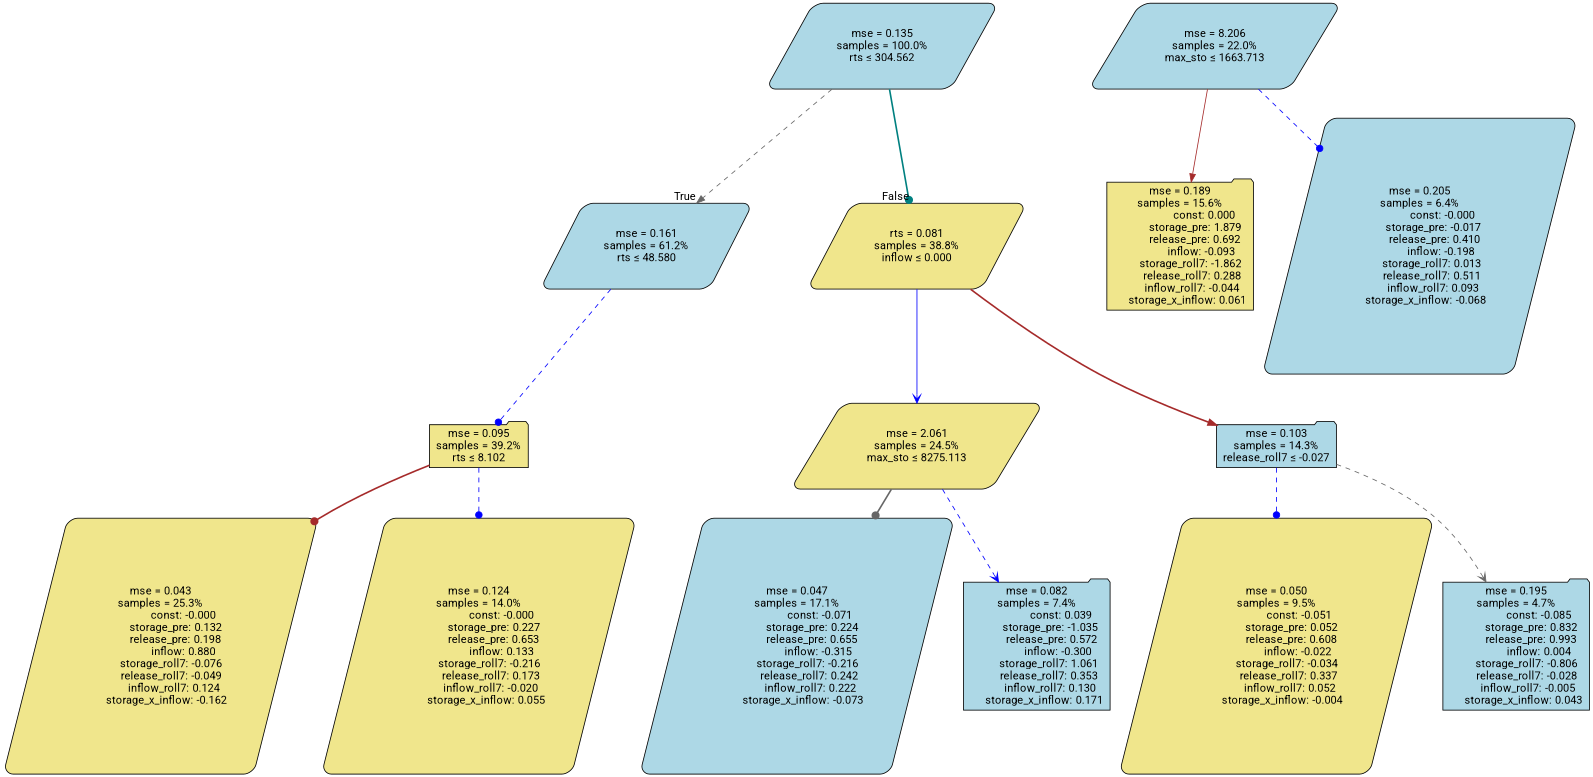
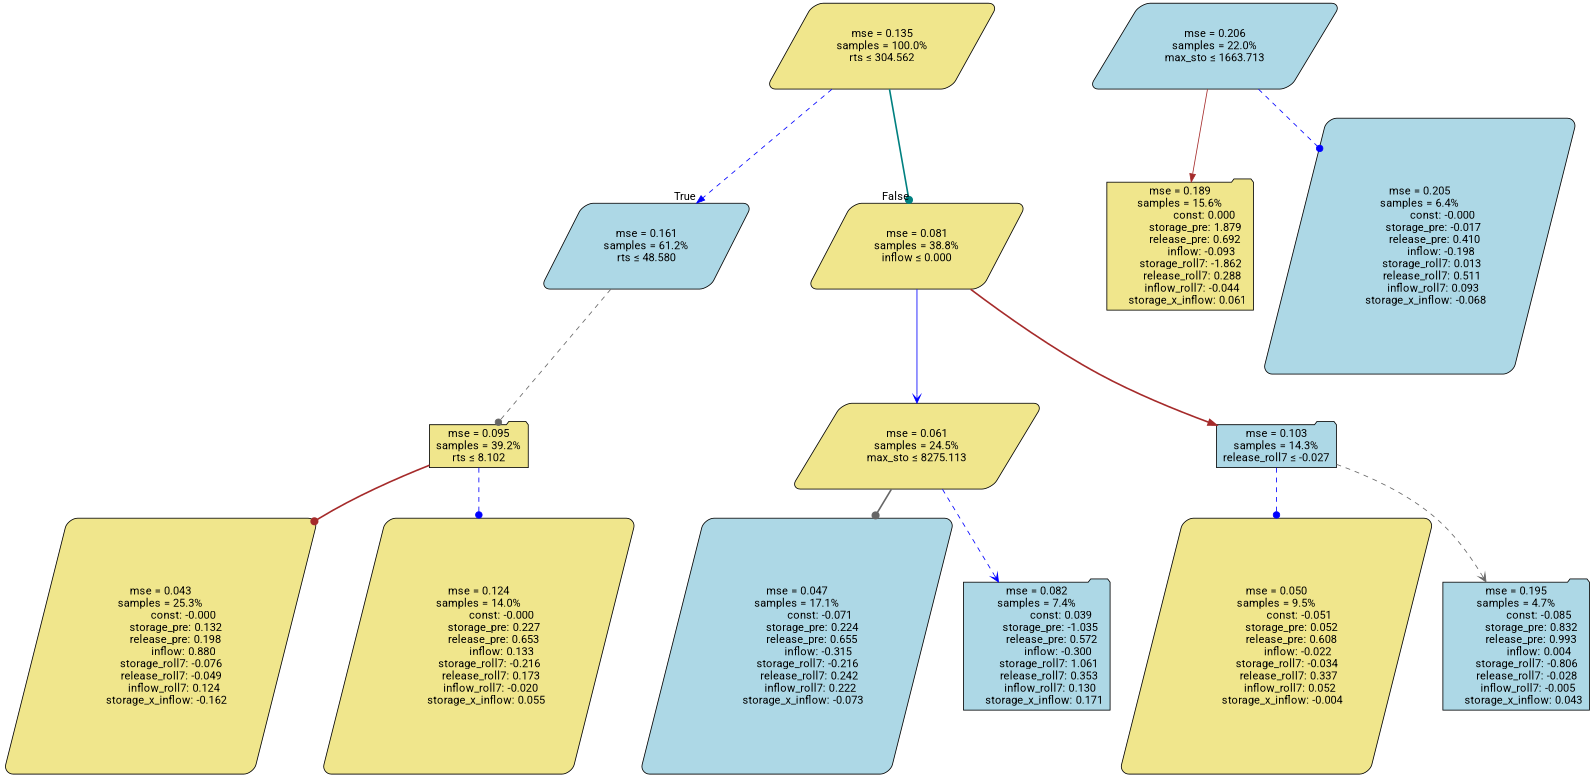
(882, 46) -> (882, 46)
(1215, 46) -> (1215, 46)
(767, 143) -> (767, 143)
(917, 246) -> (917, 246)
(556, 354) -> (556, 354)
(917, 446) -> (917, 446)
